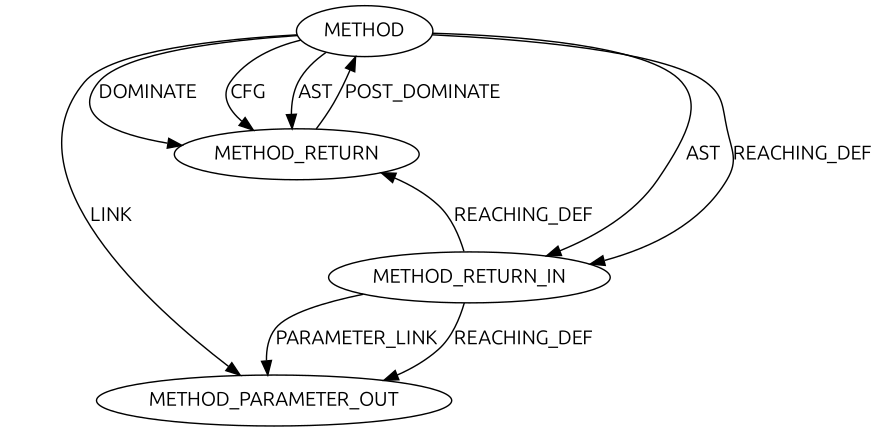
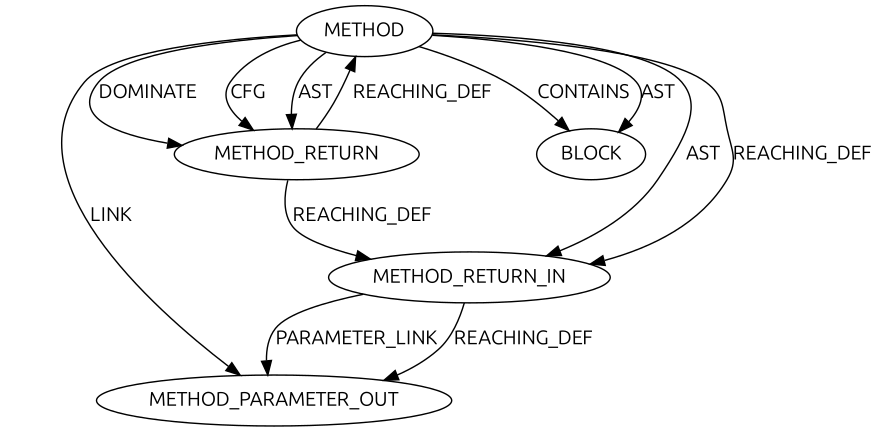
(423, 93) -> (423, 93)
none -> (591, 154)
(439, 206) -> (301, 234)
